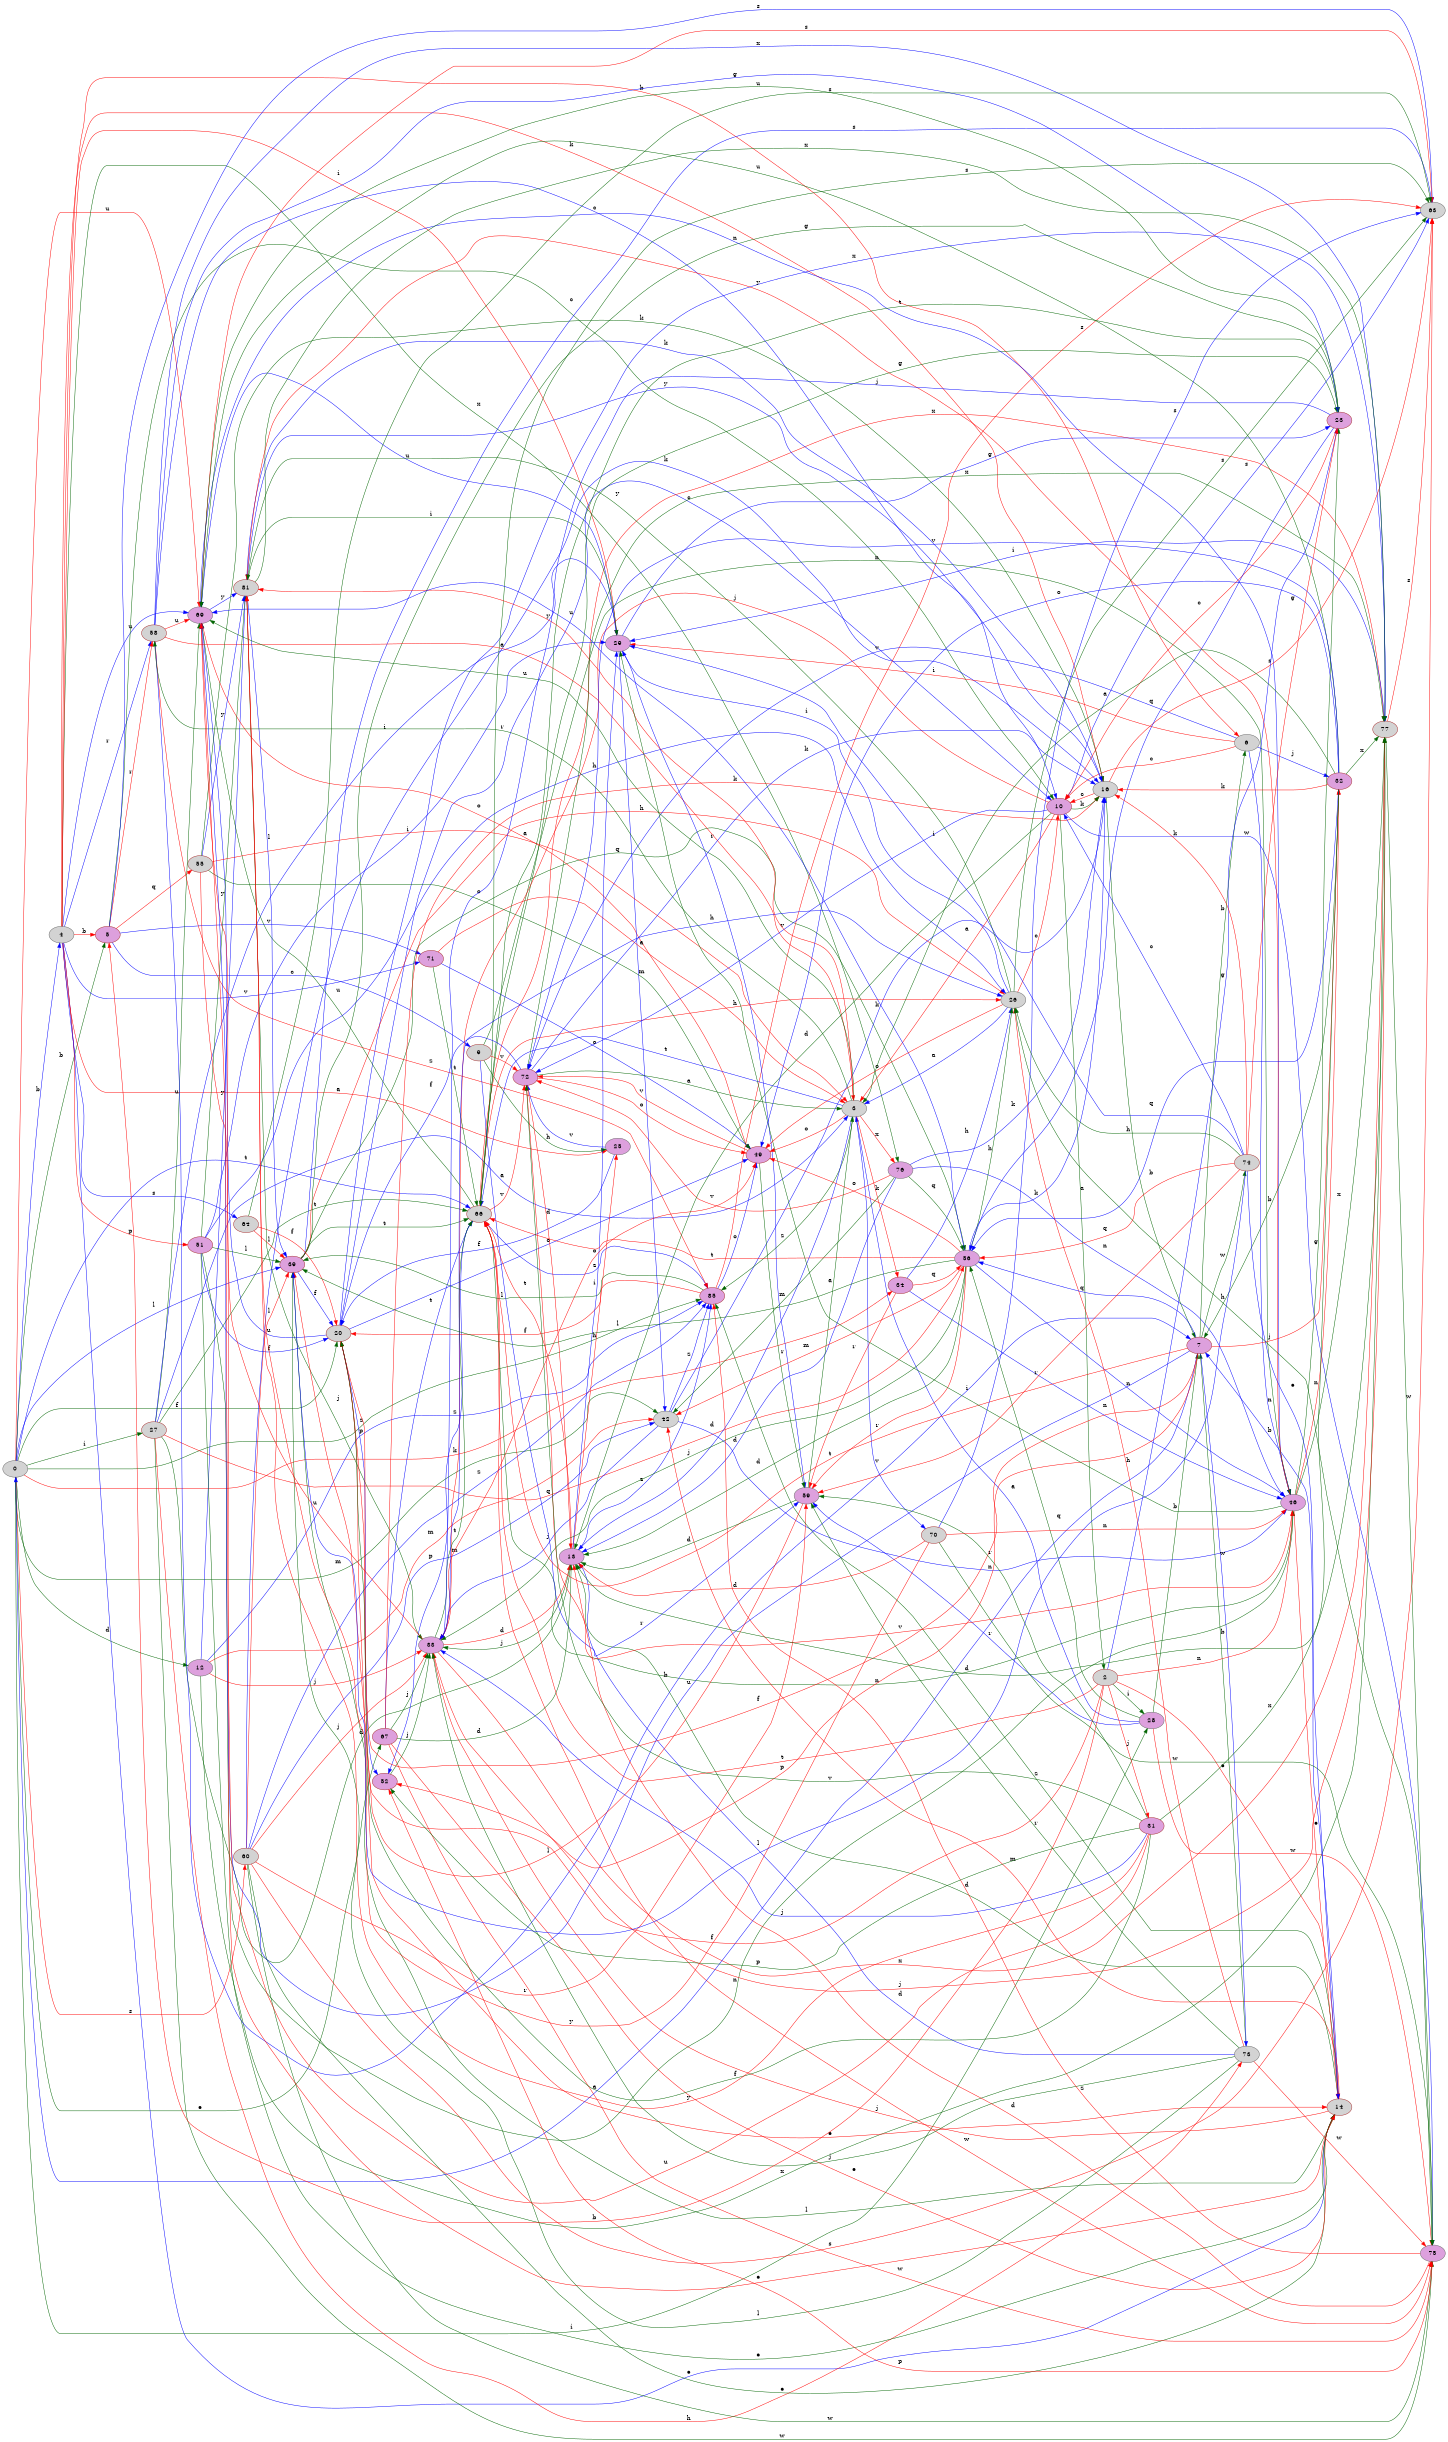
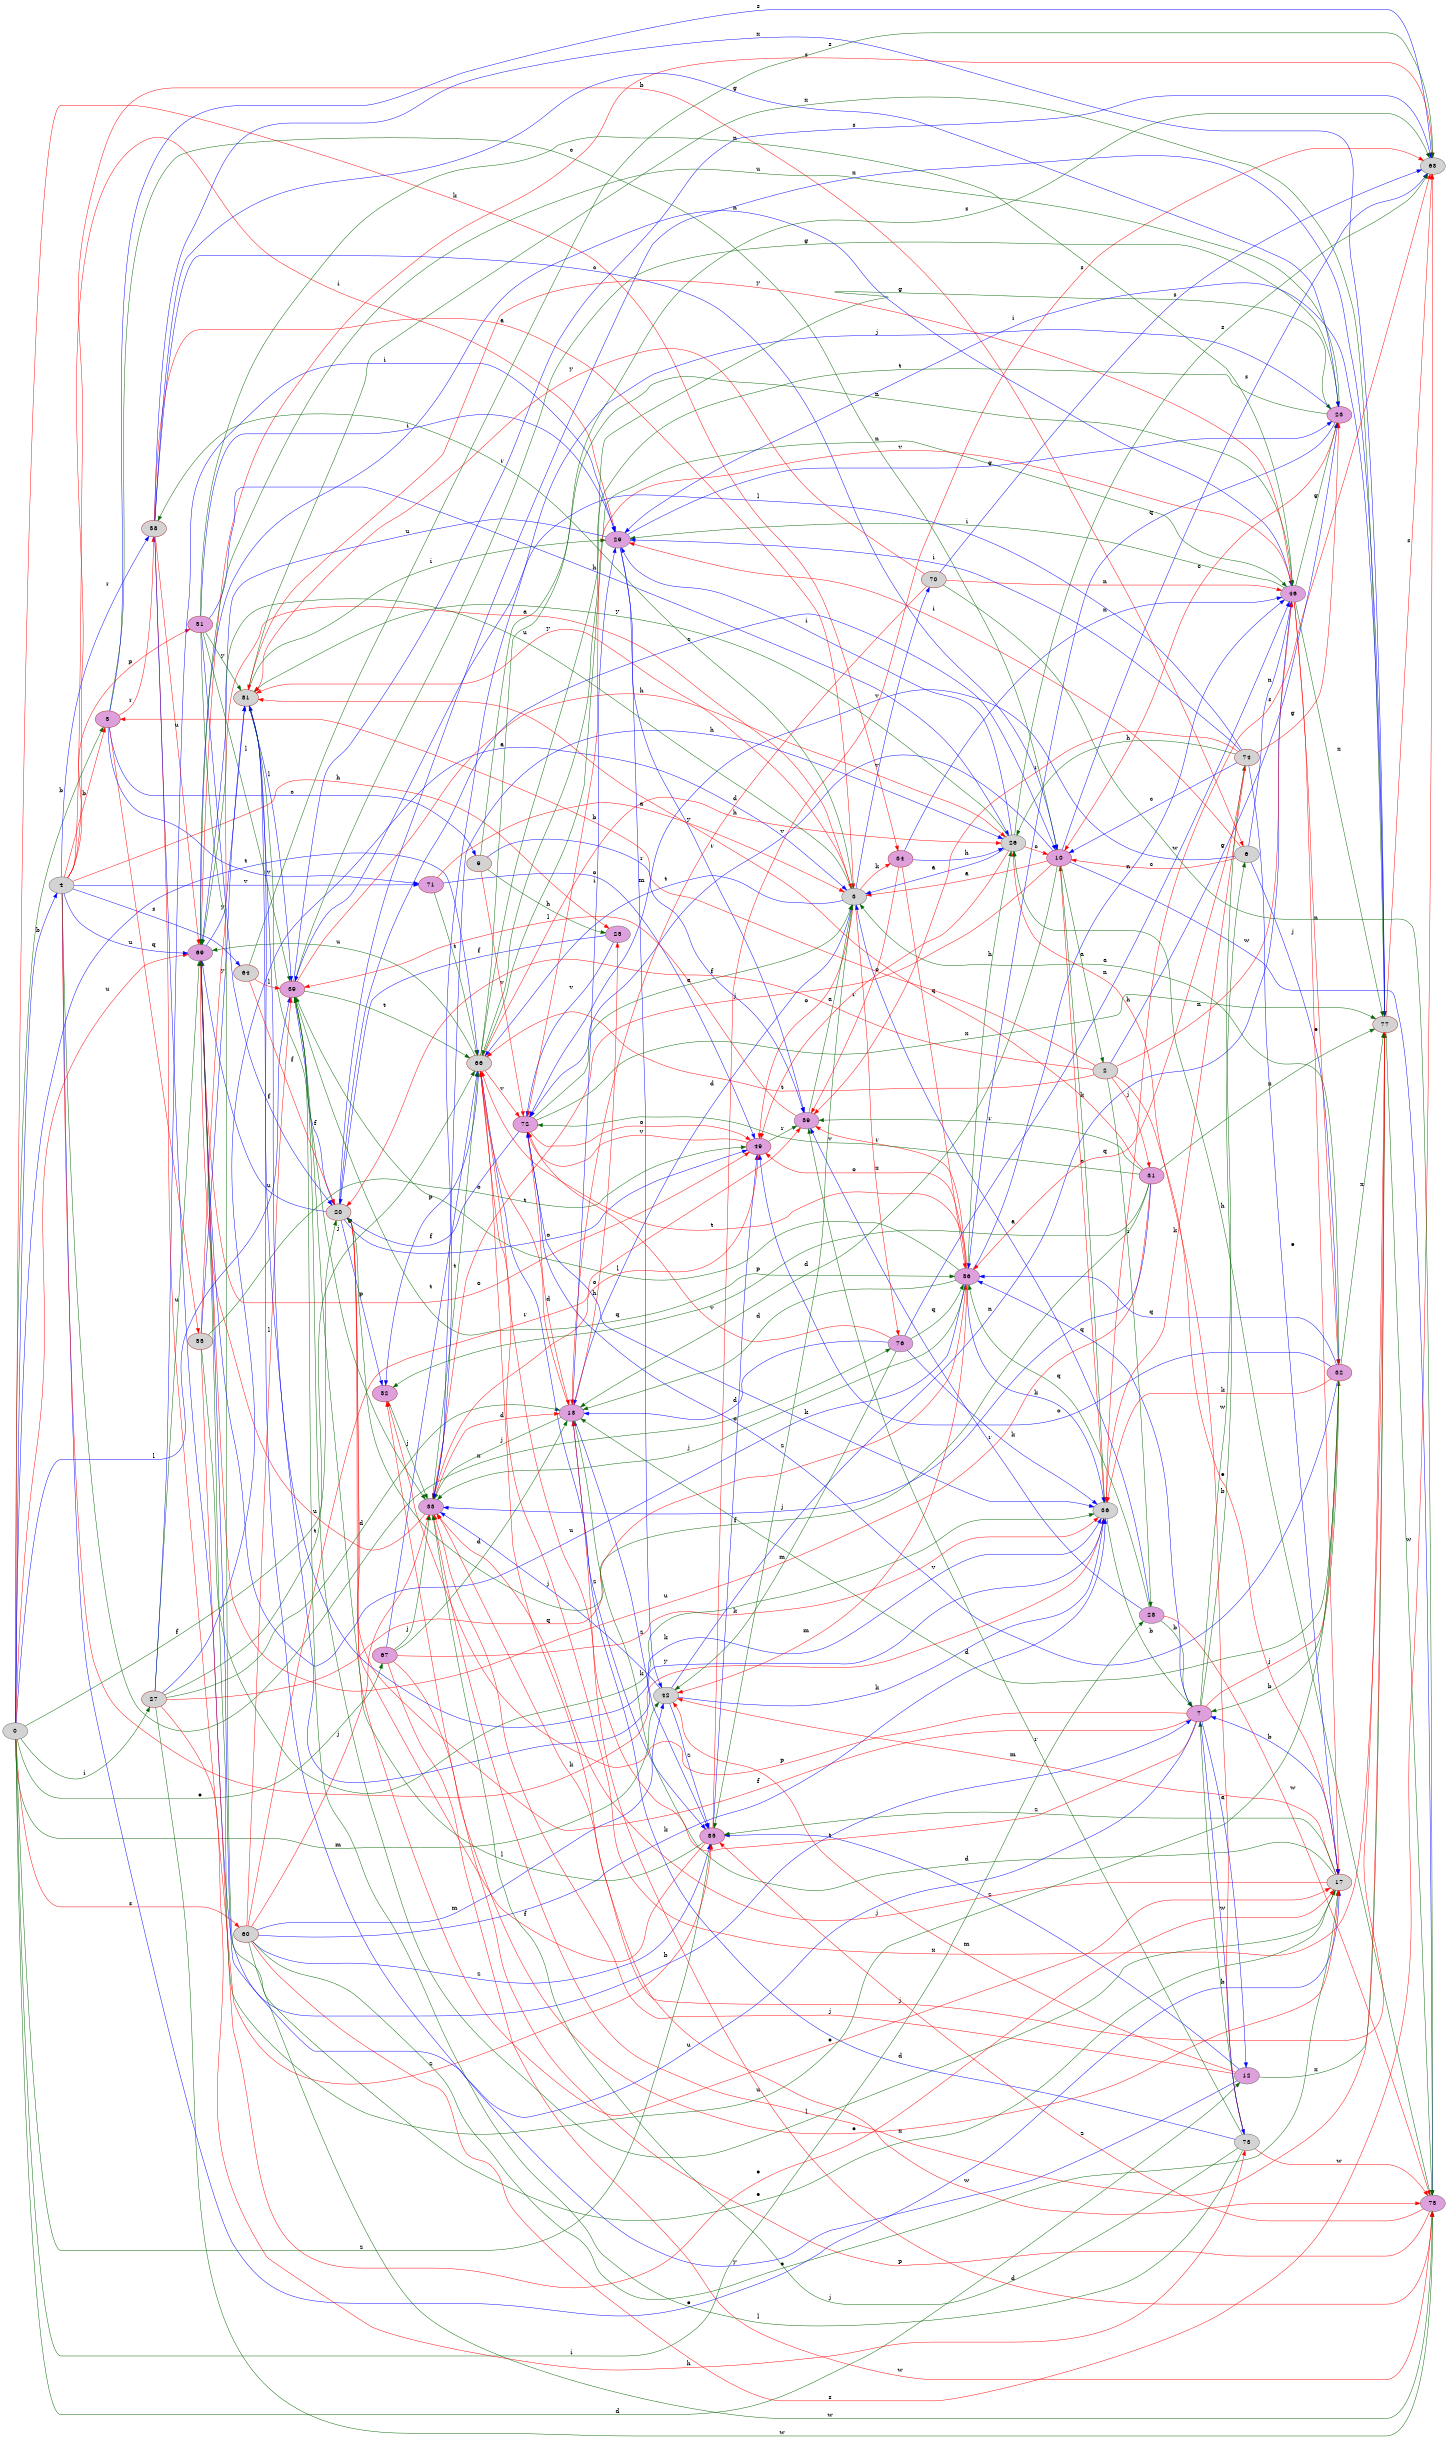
(1105, 789) -> (1105, 1511)
(339, 1089) -> (339, 778)
(697, 1541) -> none
(1339, 2107) -> (1339, 1882)
(469, 2168) -> (1233, 1891)
